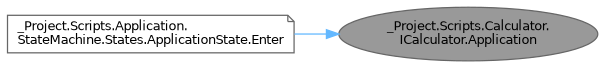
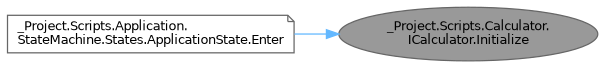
(468, 34) -> (468, 34)
